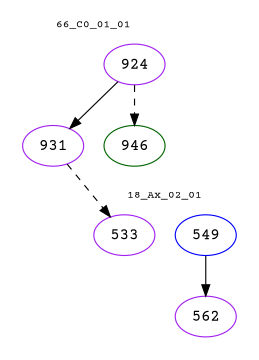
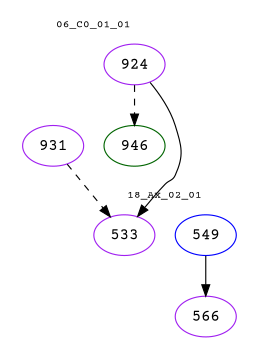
(94, 24) -> (94, 24)
(98, 101) -> (181, 151)
(206, 317) -> (206, 317)
